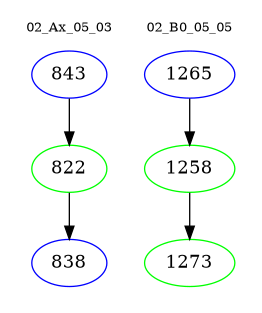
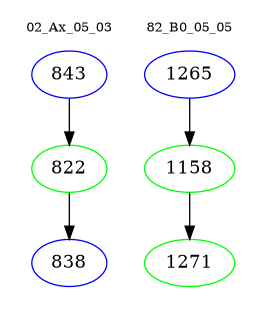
(190, 28) -> (190, 28)
(190, 169) -> (190, 169)
(190, 263) -> (190, 263)
